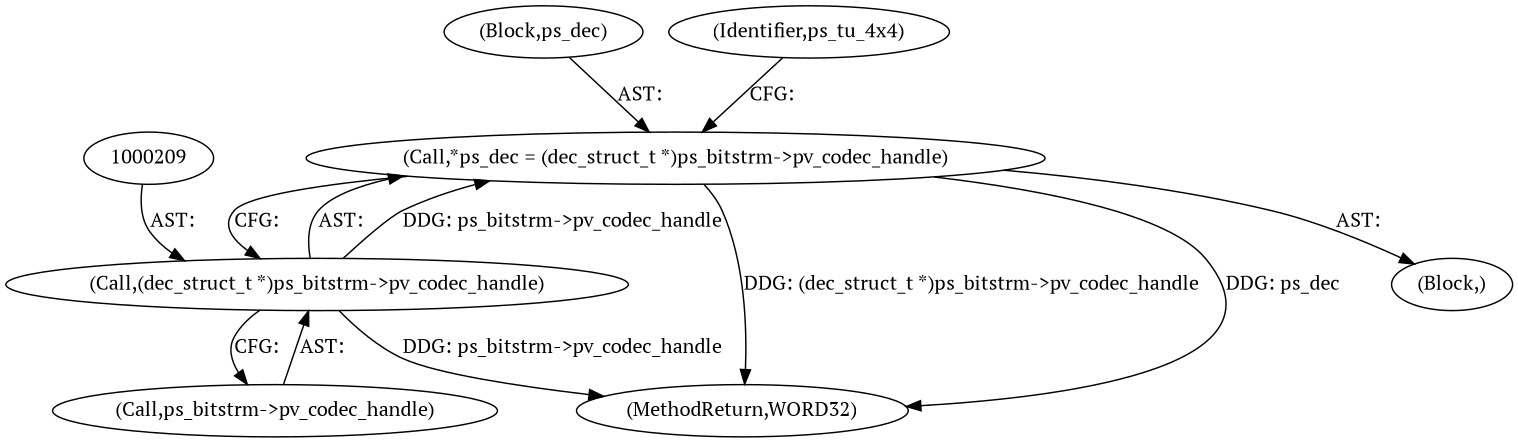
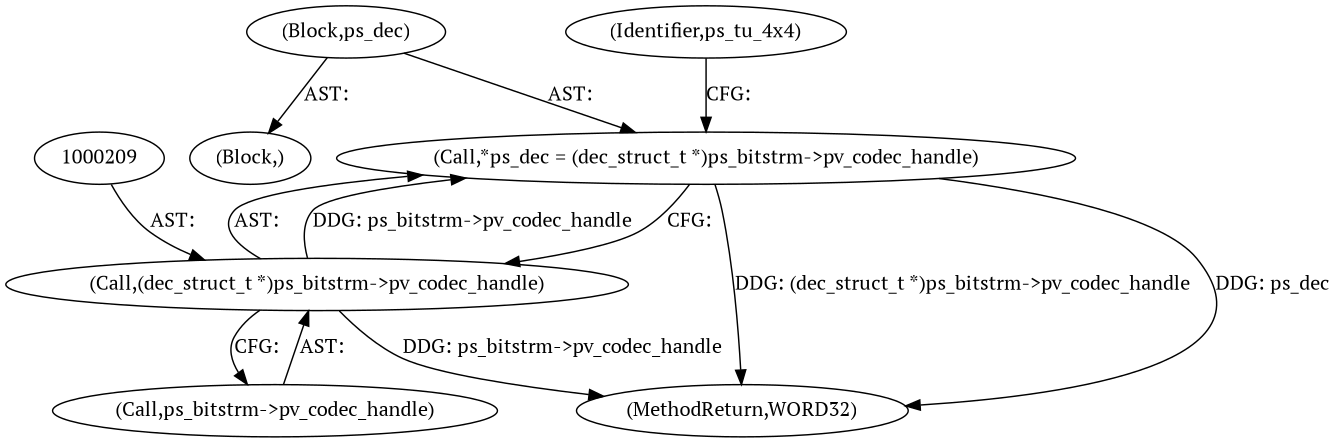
(1206, 197) -> (303, 90)
